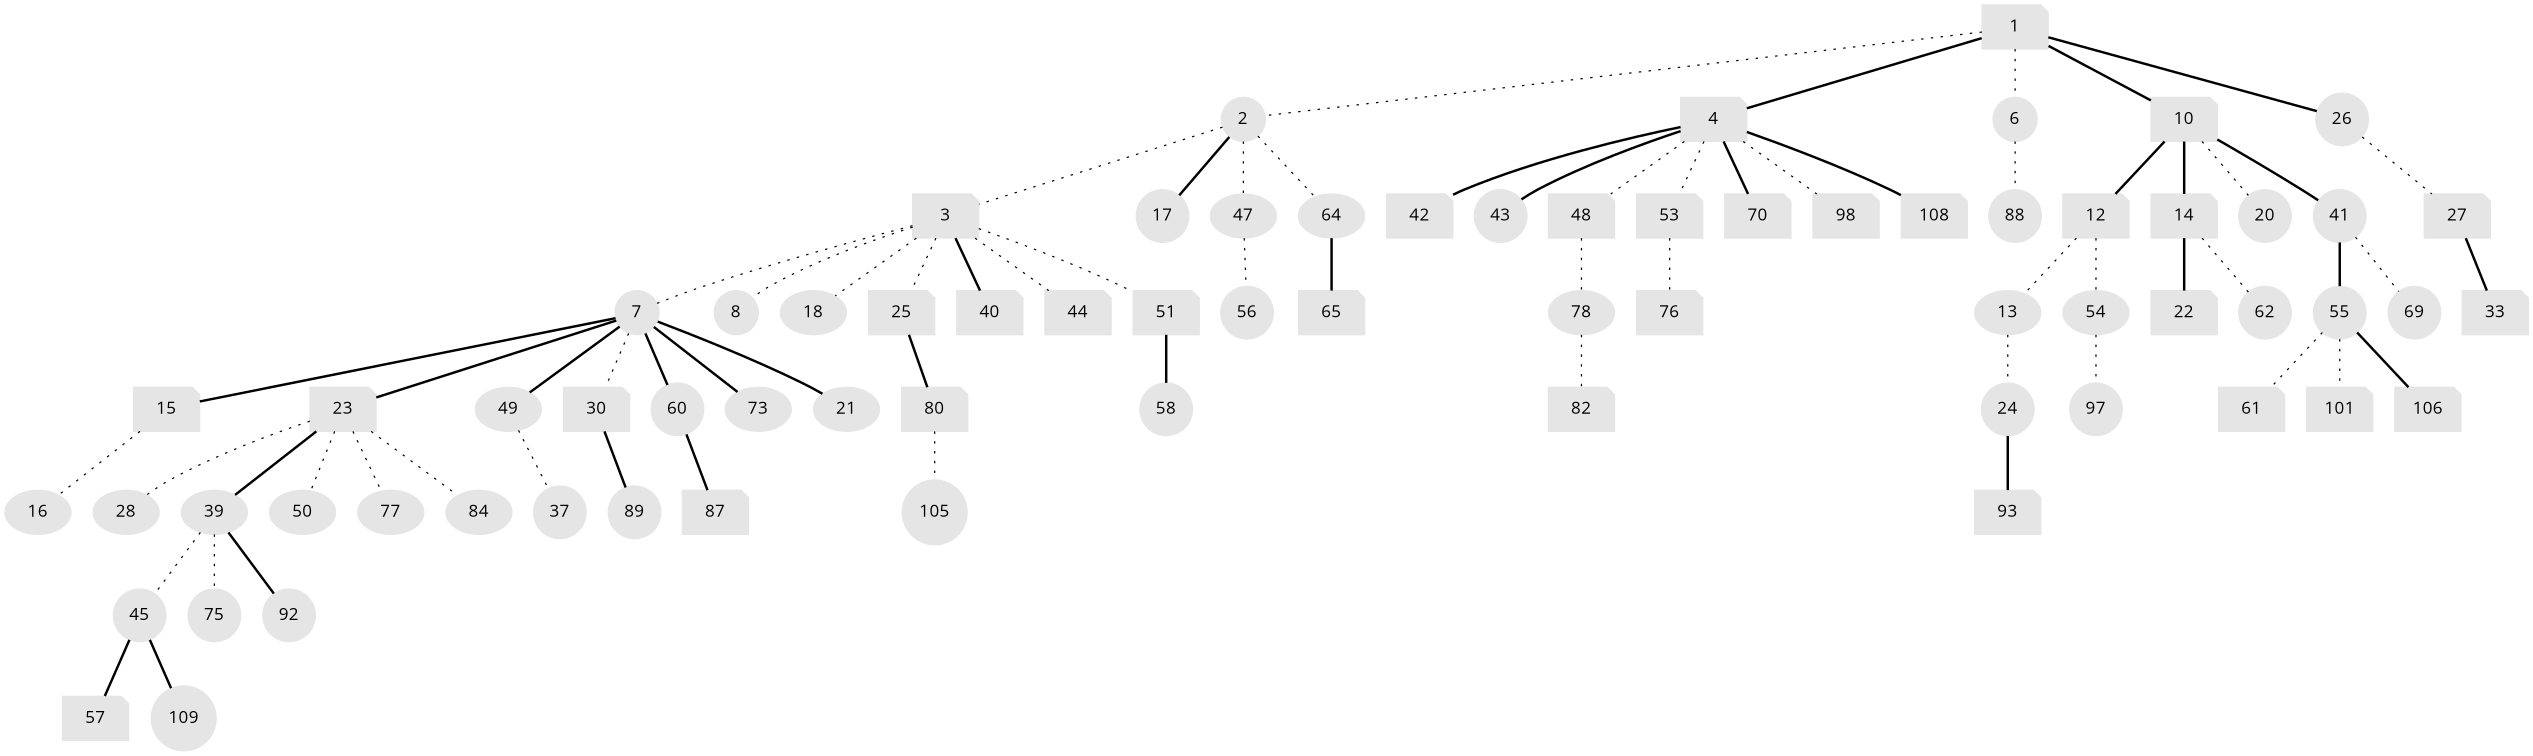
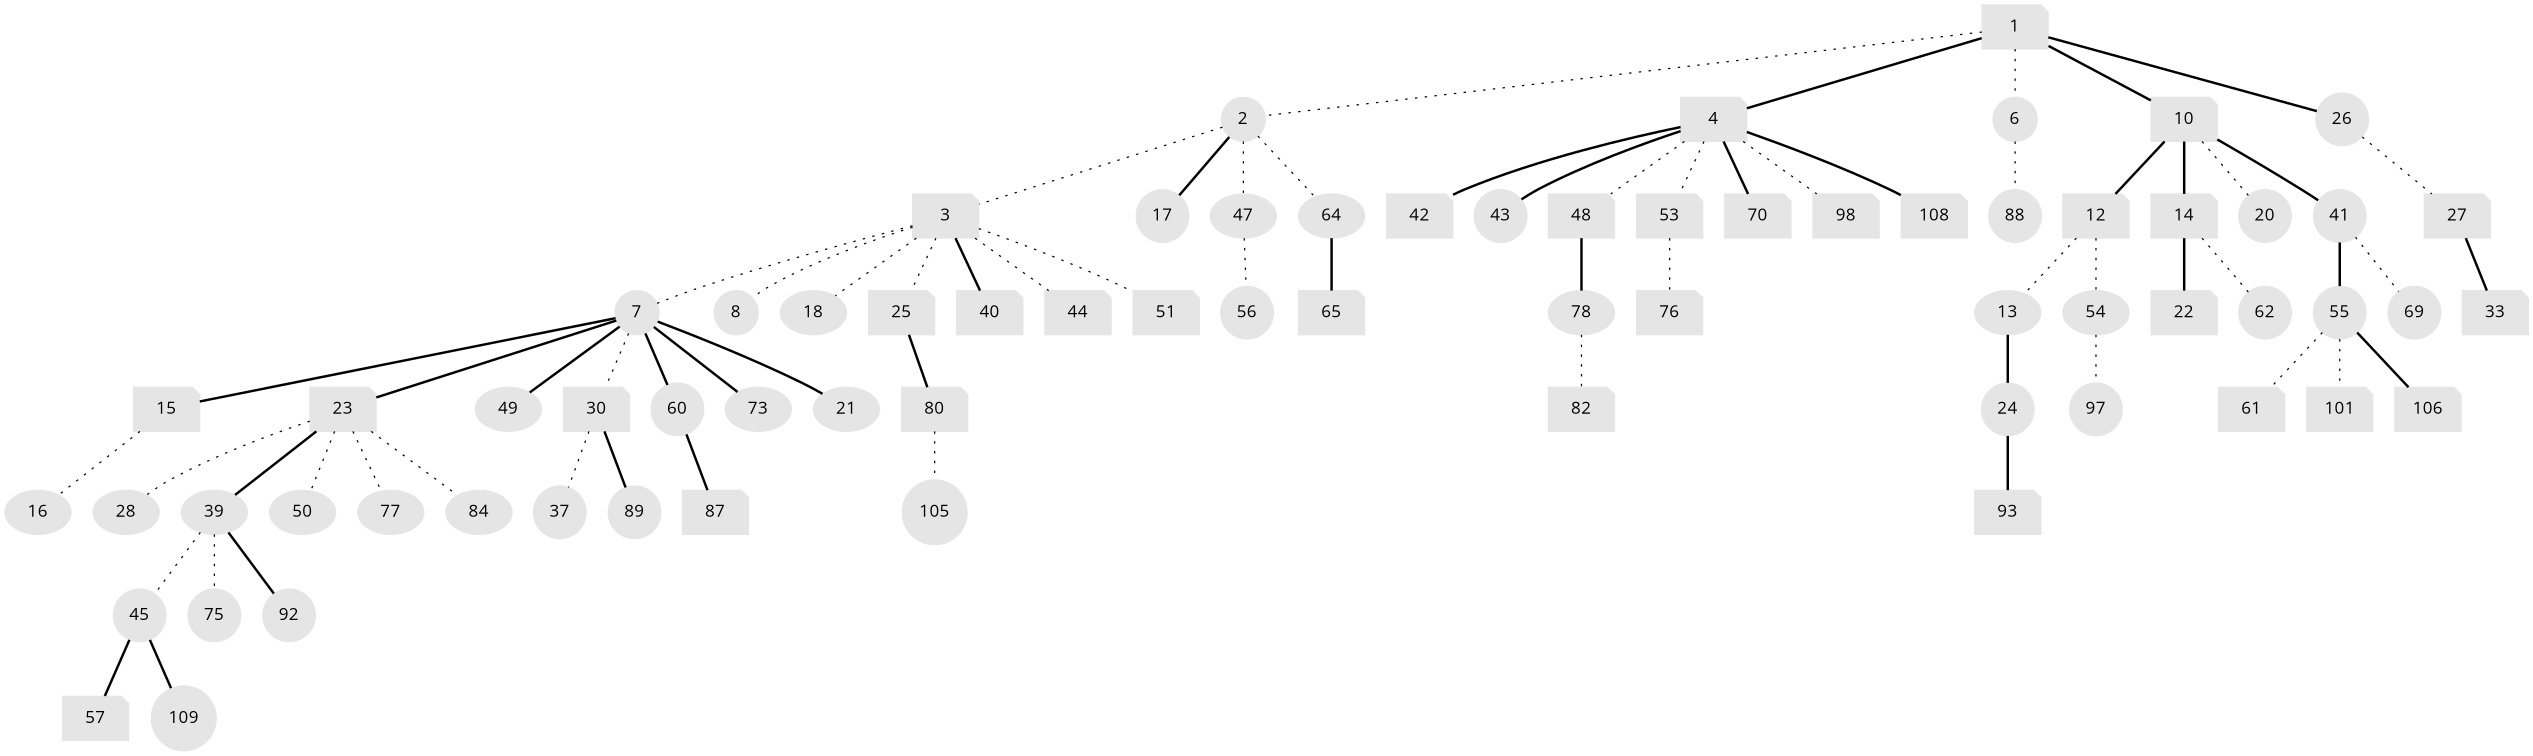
(1581, 264) -> (1581, 264)
(2008, 359) -> (2008, 359)
(1166, 409) -> none
(533, 459) -> (579, 459)
